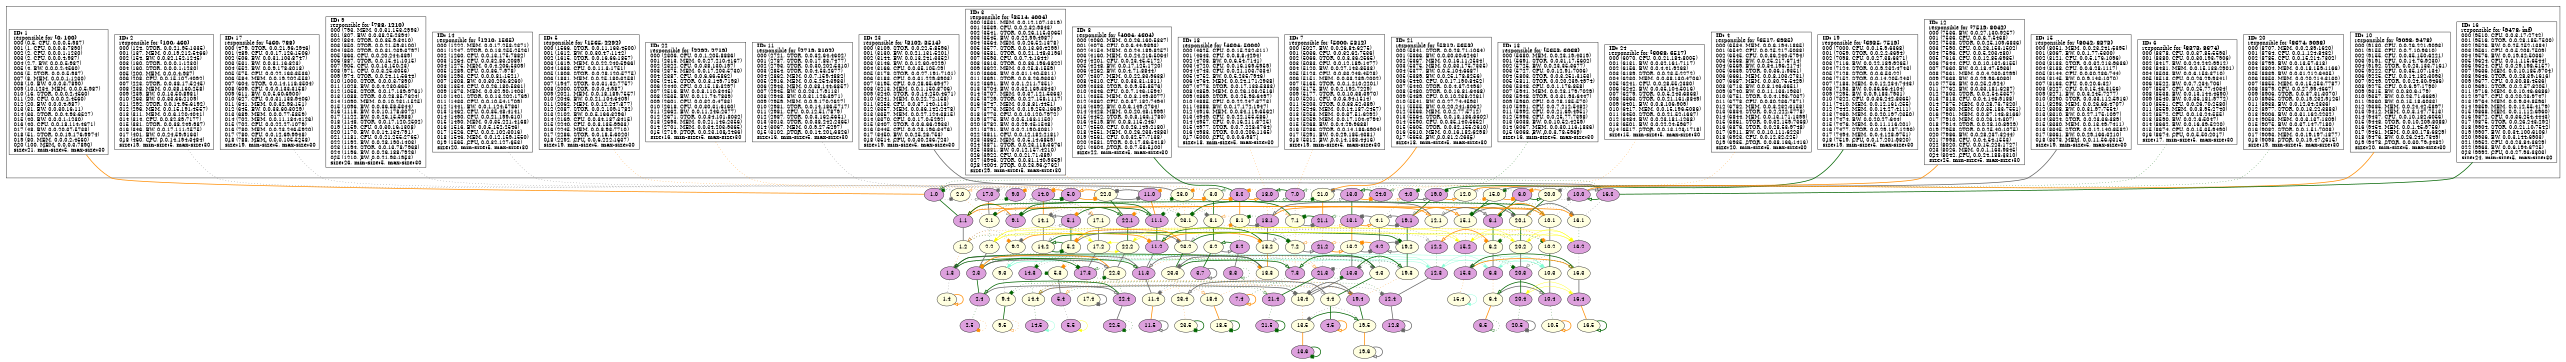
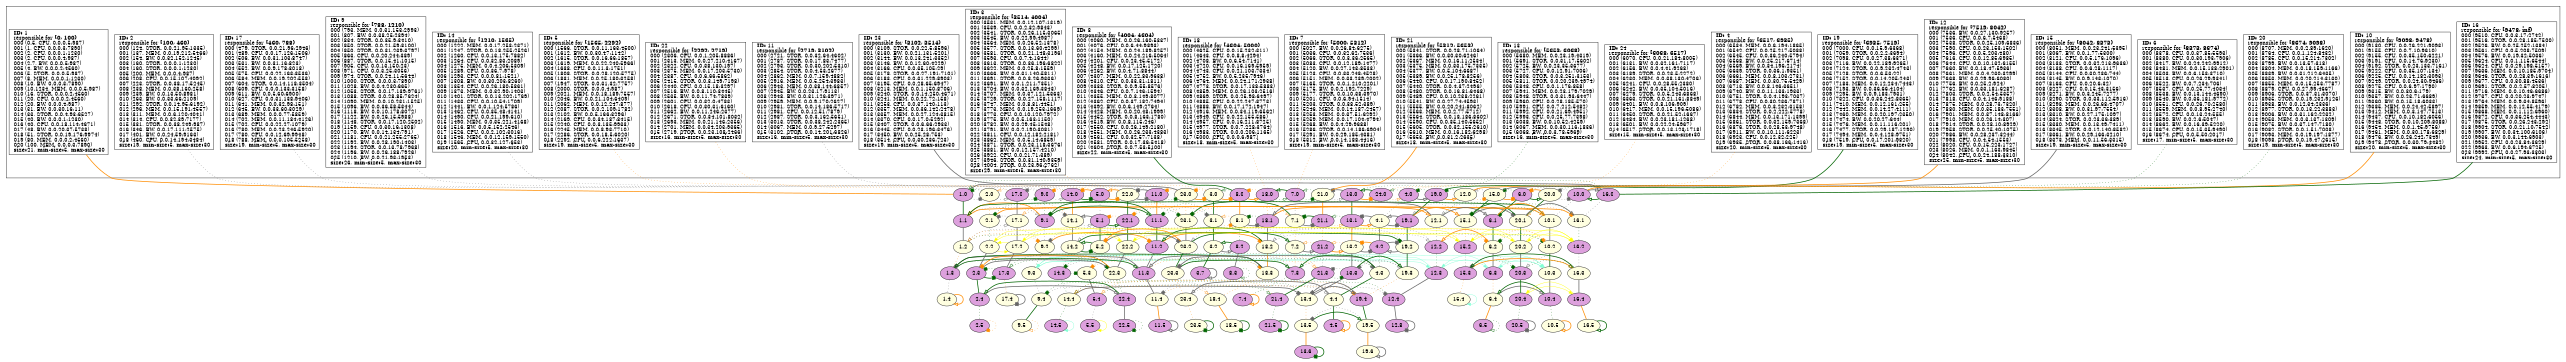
(989, 208) -> (1017, 208)
(1239, 232) -> (1239, 232)
